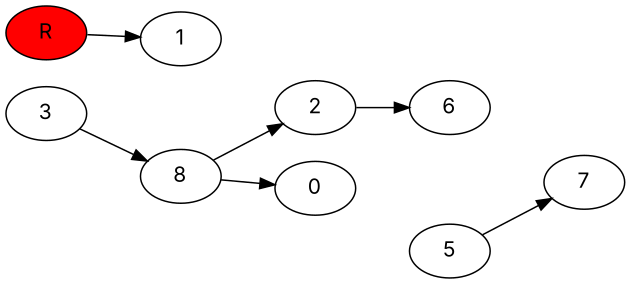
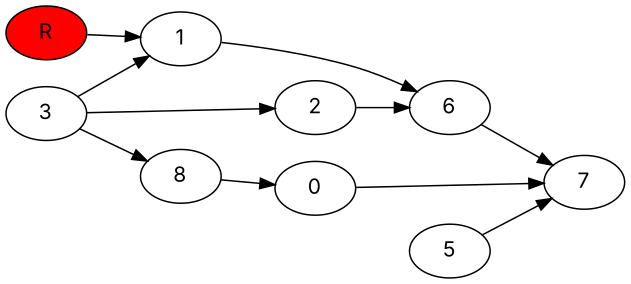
none -> (314, 57)
none -> (107, 80)
none -> (510, 141)
(241, 145) -> (173, 111)
none -> (442, 185)
